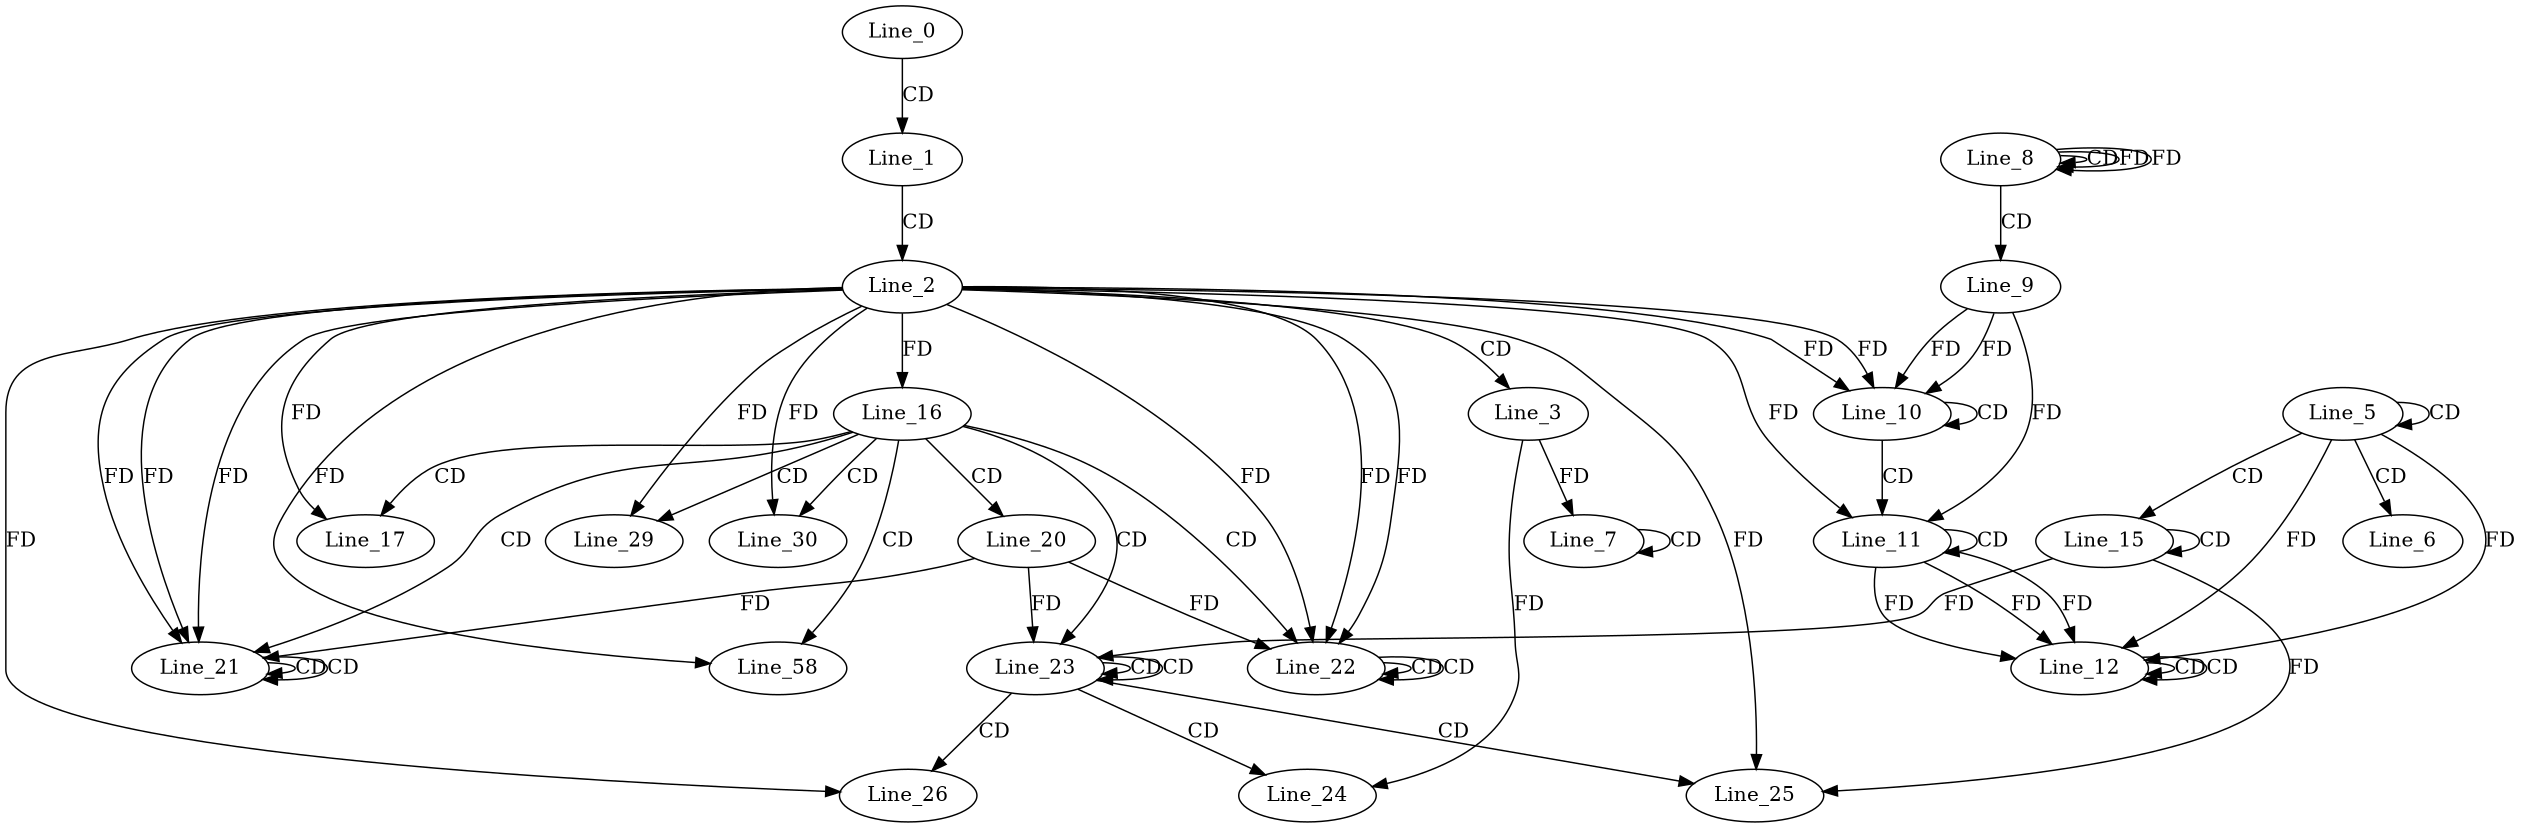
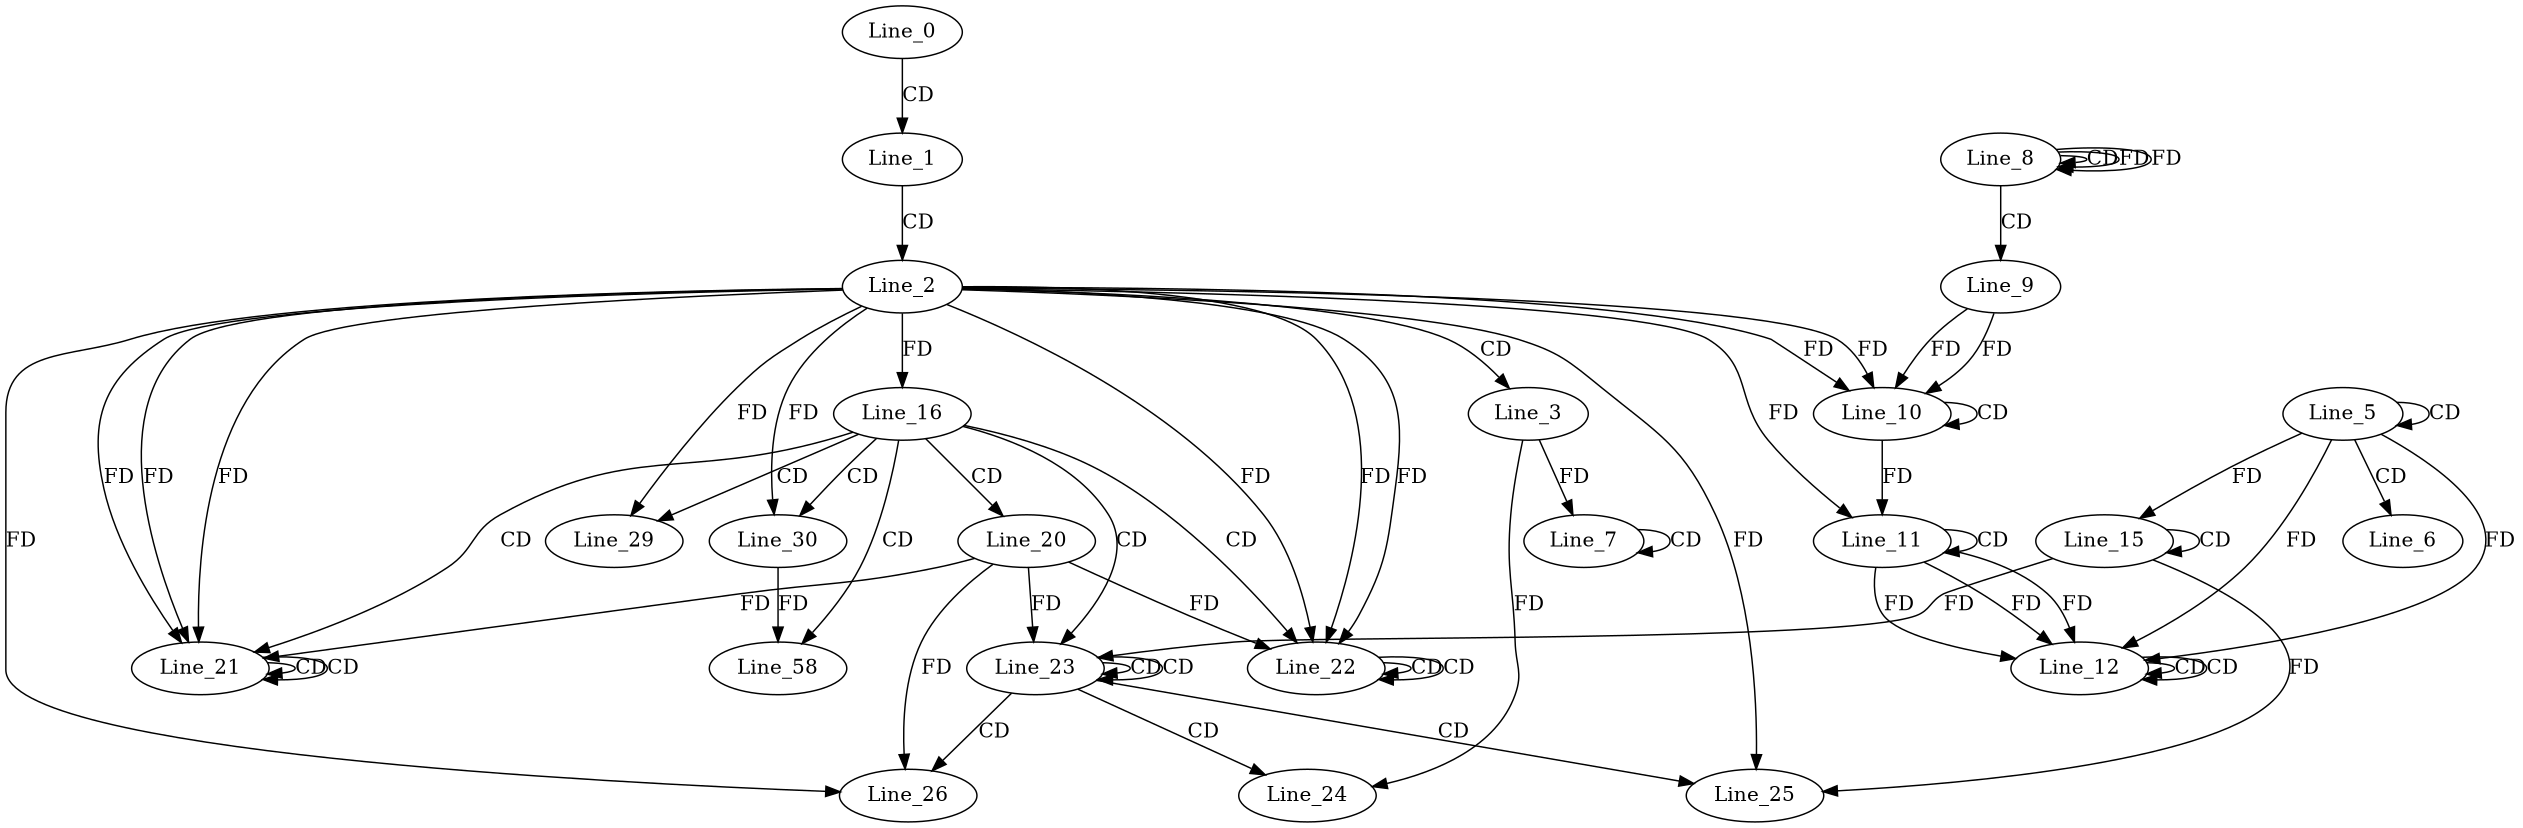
(2026, 431) -> none
(327, 459) -> (778, 599)
(1898, 478) -> (1898, 478)
(2248, 478) -> (2248, 478)
(366, 541) -> none
none -> (920, 646)
